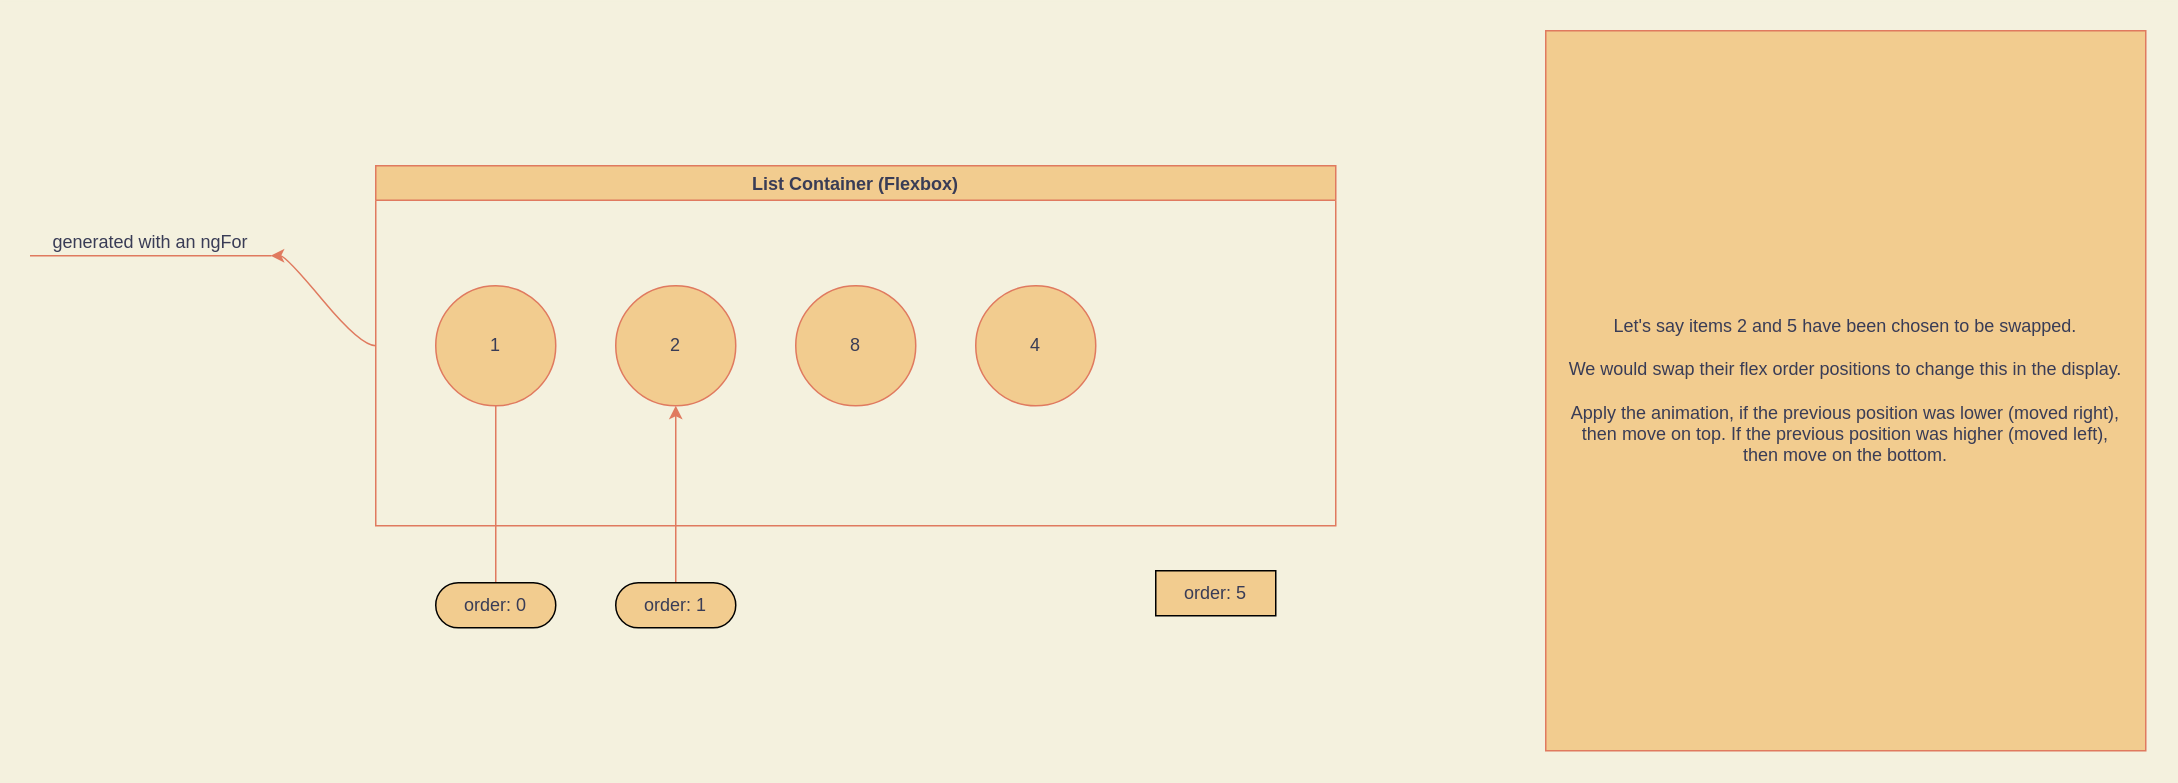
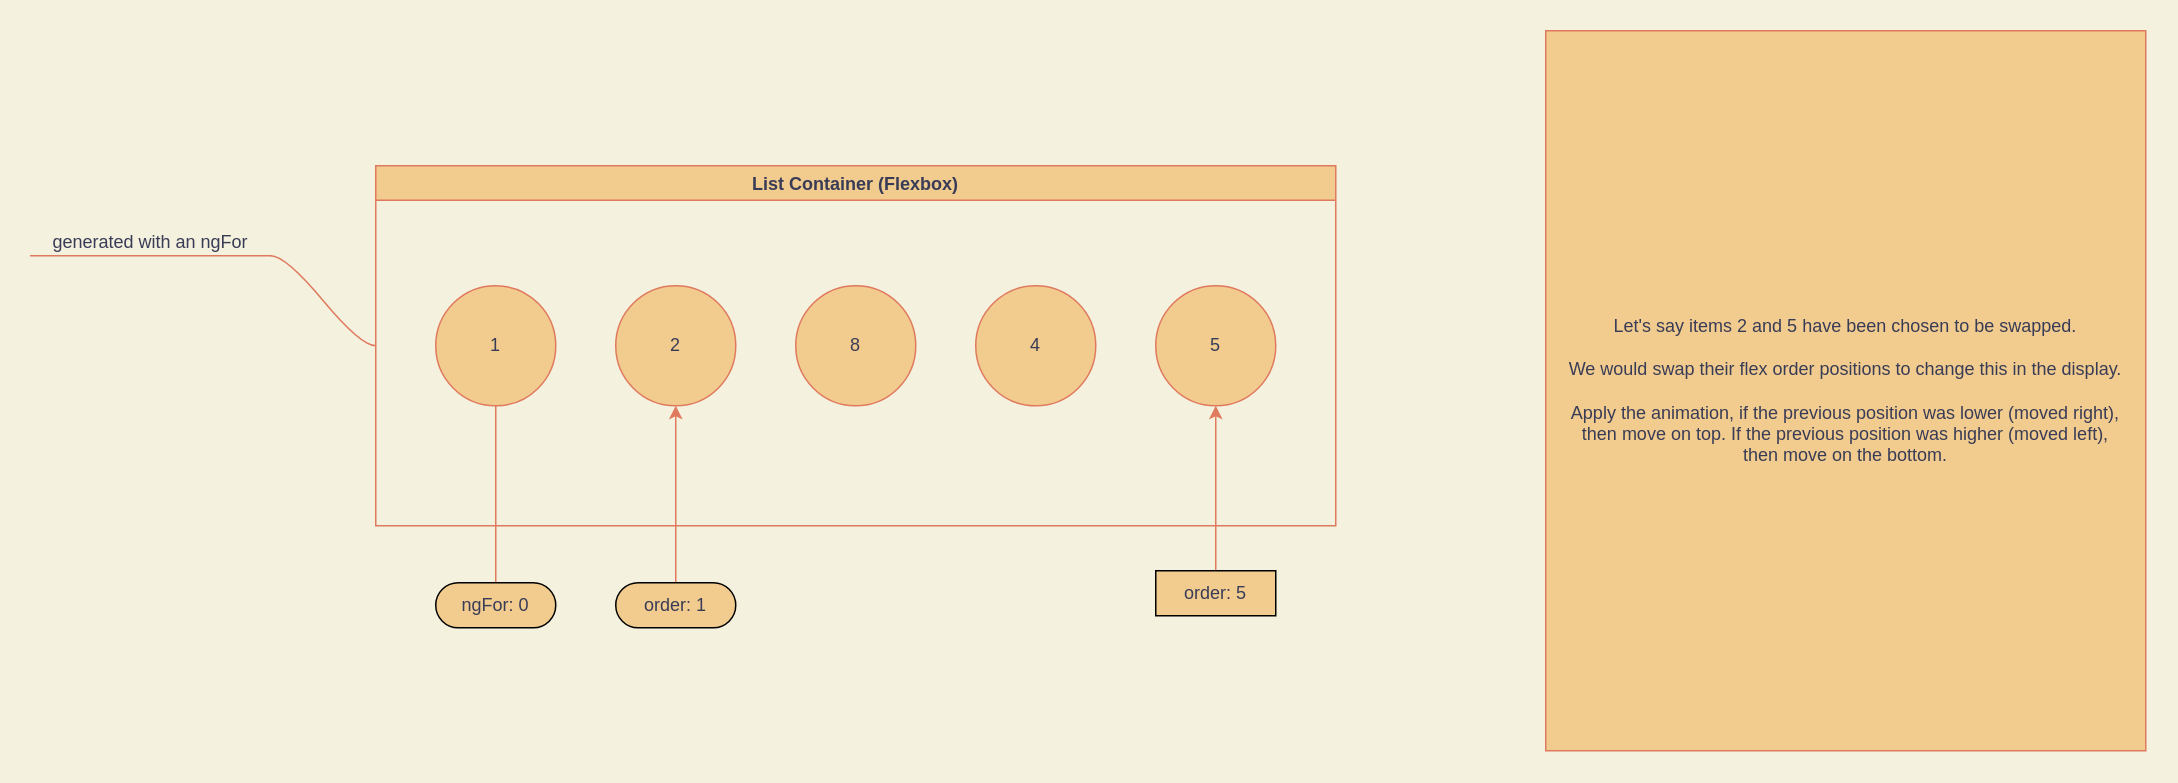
(295, 269) -> (292, 268)
none -> (1216, 346)
none -> (1216, 494)
(496, 605) -> (496, 605)
